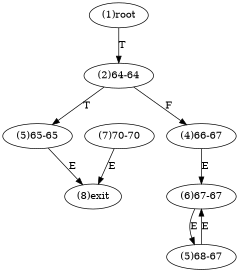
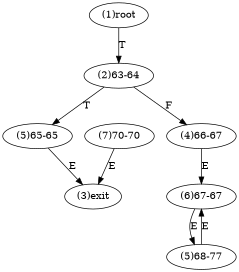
(119, 76) -> (119, 76)
(93, 197) -> (93, 197)
(201, 257) -> (201, 257)
